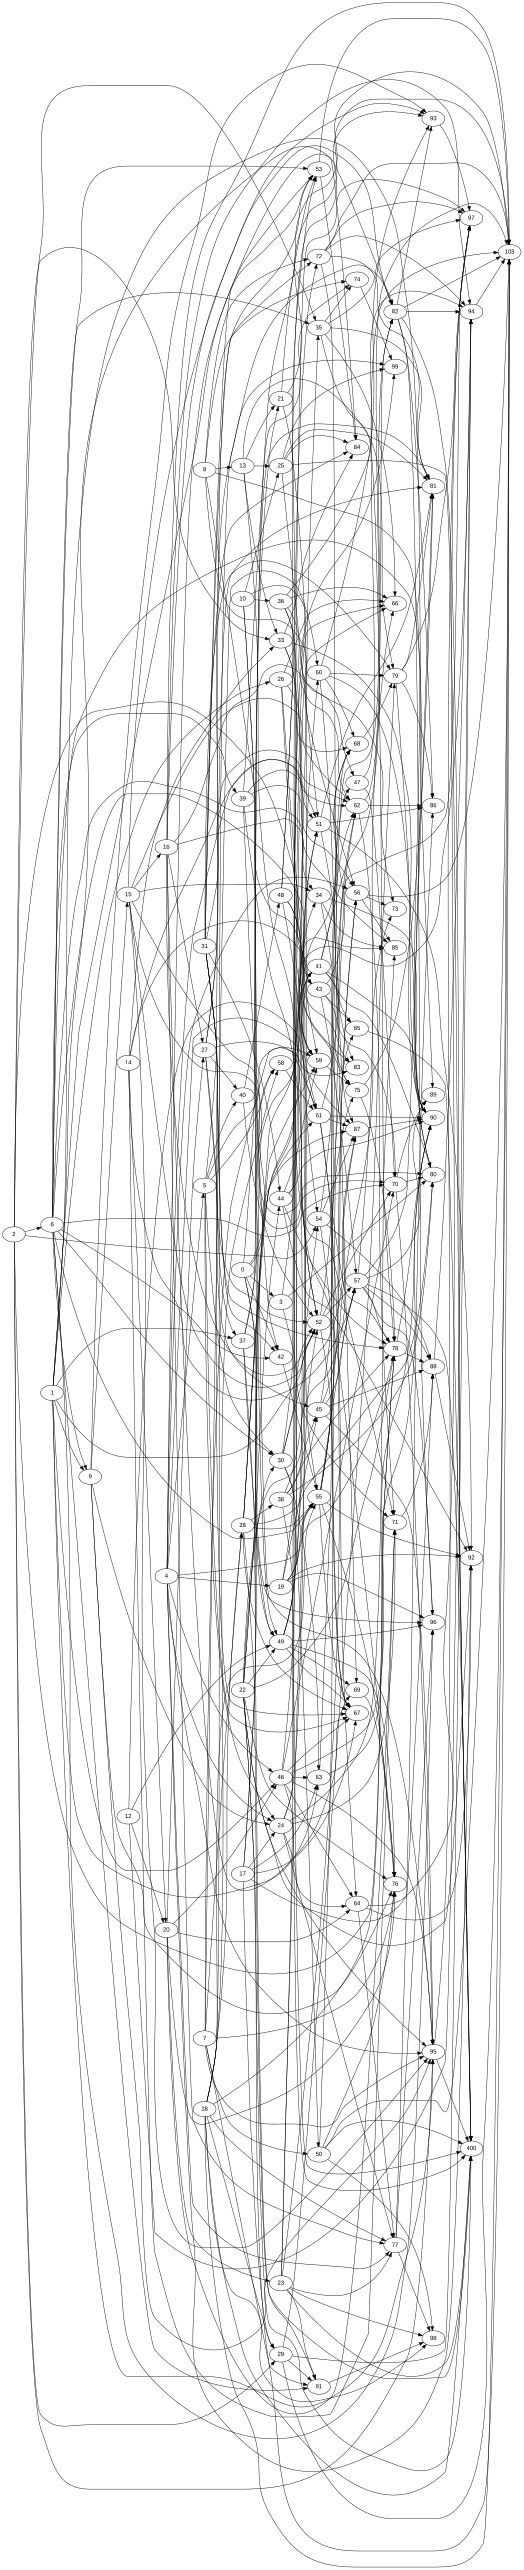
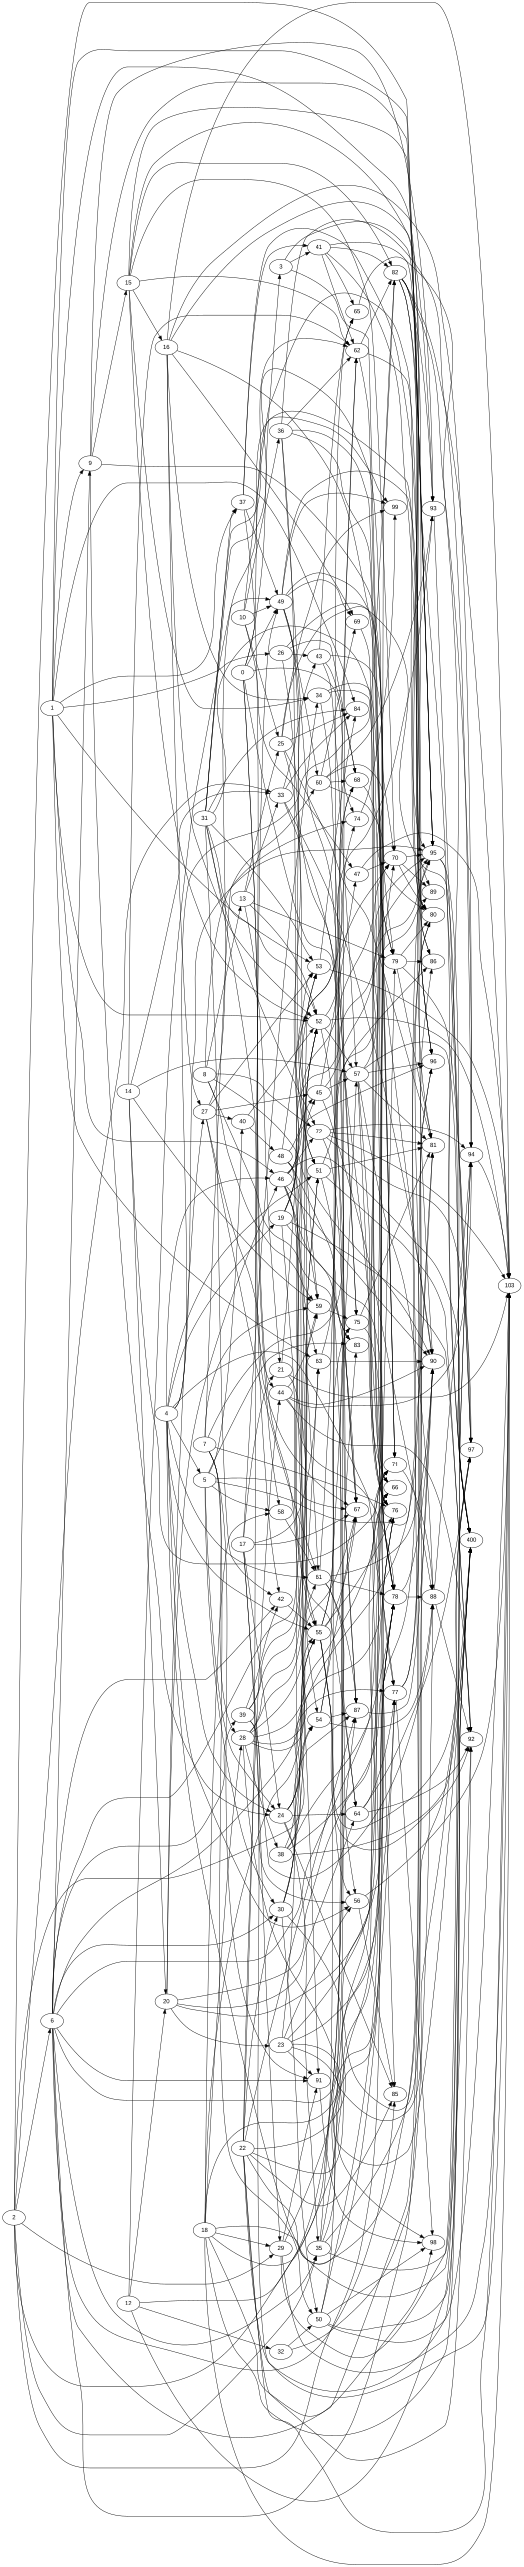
none -> (305, 767)
(395, 909) -> none
none -> (281, 2352)
